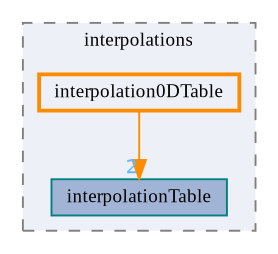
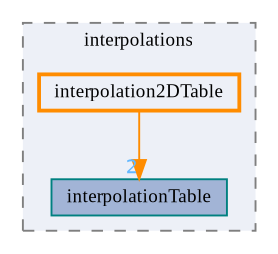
(139, 92) -> (139, 92)
